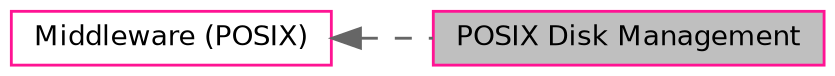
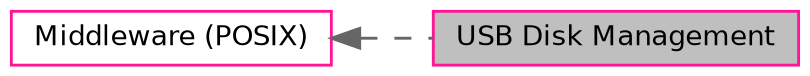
(629, 38) -> (616, 38)
